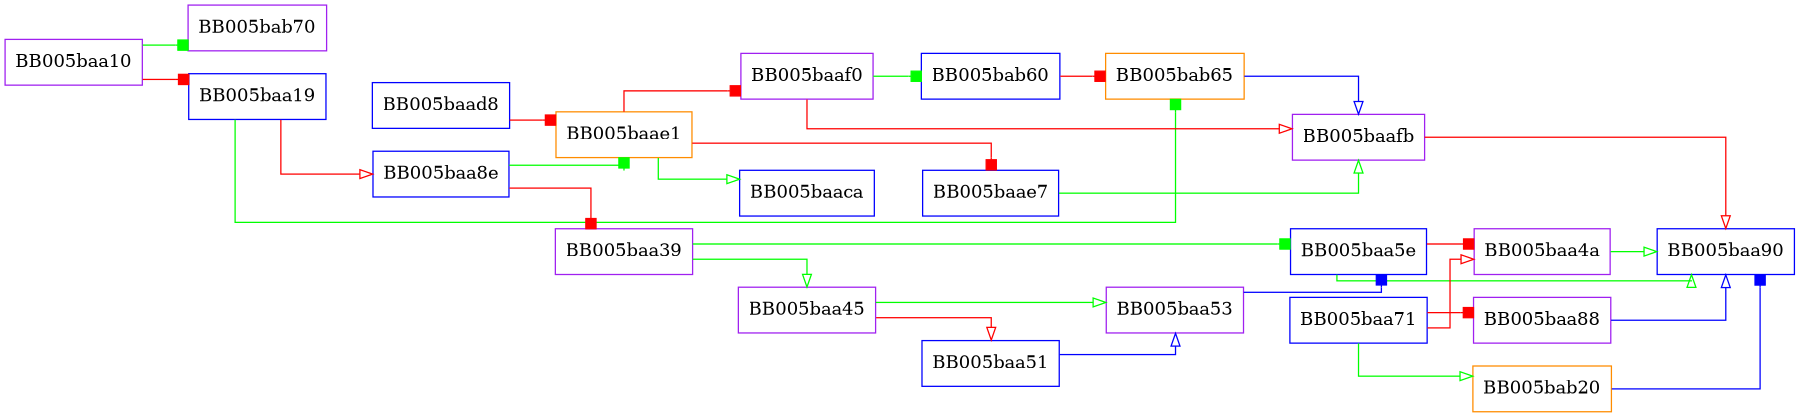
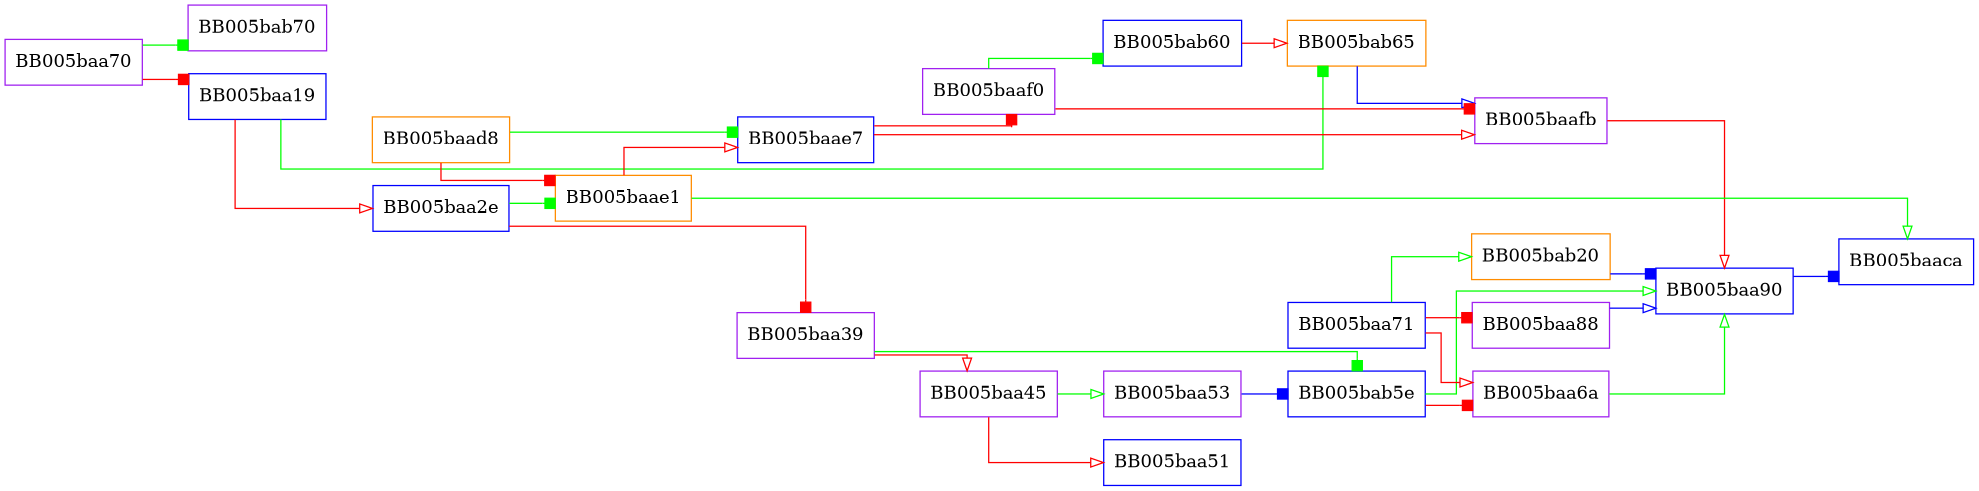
(74, 62) -> (74, 62)
(1076, 76) -> (1258, 43)
(665, 91) -> (943, 126)
(441, 105) -> (441, 140)
(1028, 129) -> (1259, 109)
none -> (617, 132)
(849, 143) -> (661, 147)
(441, 174) -> (441, 208)
(1219, 193) -> (1168, 135)
(1359, 252) -> (1357, 394)
(1542, 252) -> (1541, 394)
(757, 259) -> (922, 355)
none -> (1810, 276)
(1122, 355) -> none
